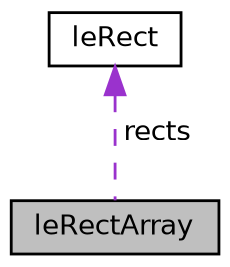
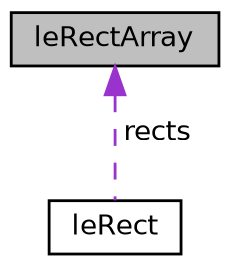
(115, 148) -> (115, 148)
